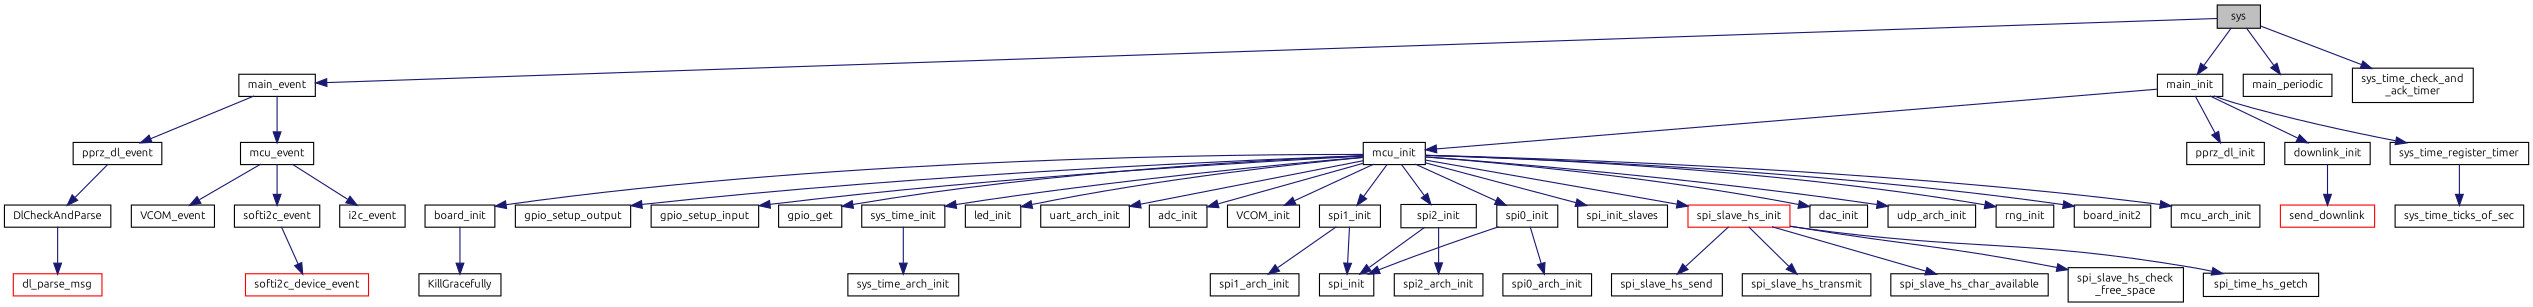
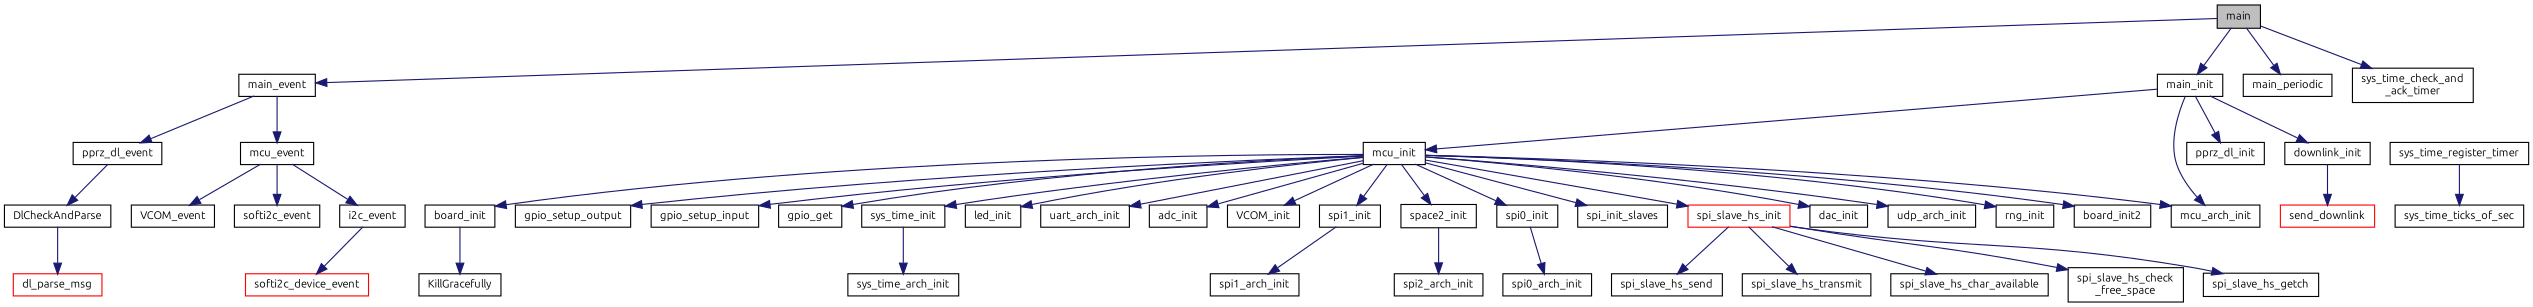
(2239, 17) -> (2239, 17)
(2304, 121) -> (2174, 149)
(1439, 216) -> (1439, 216)
(290, 245) -> (344, 246)
(1347, 285) -> none
(2261, 285) -> (2261, 285)
